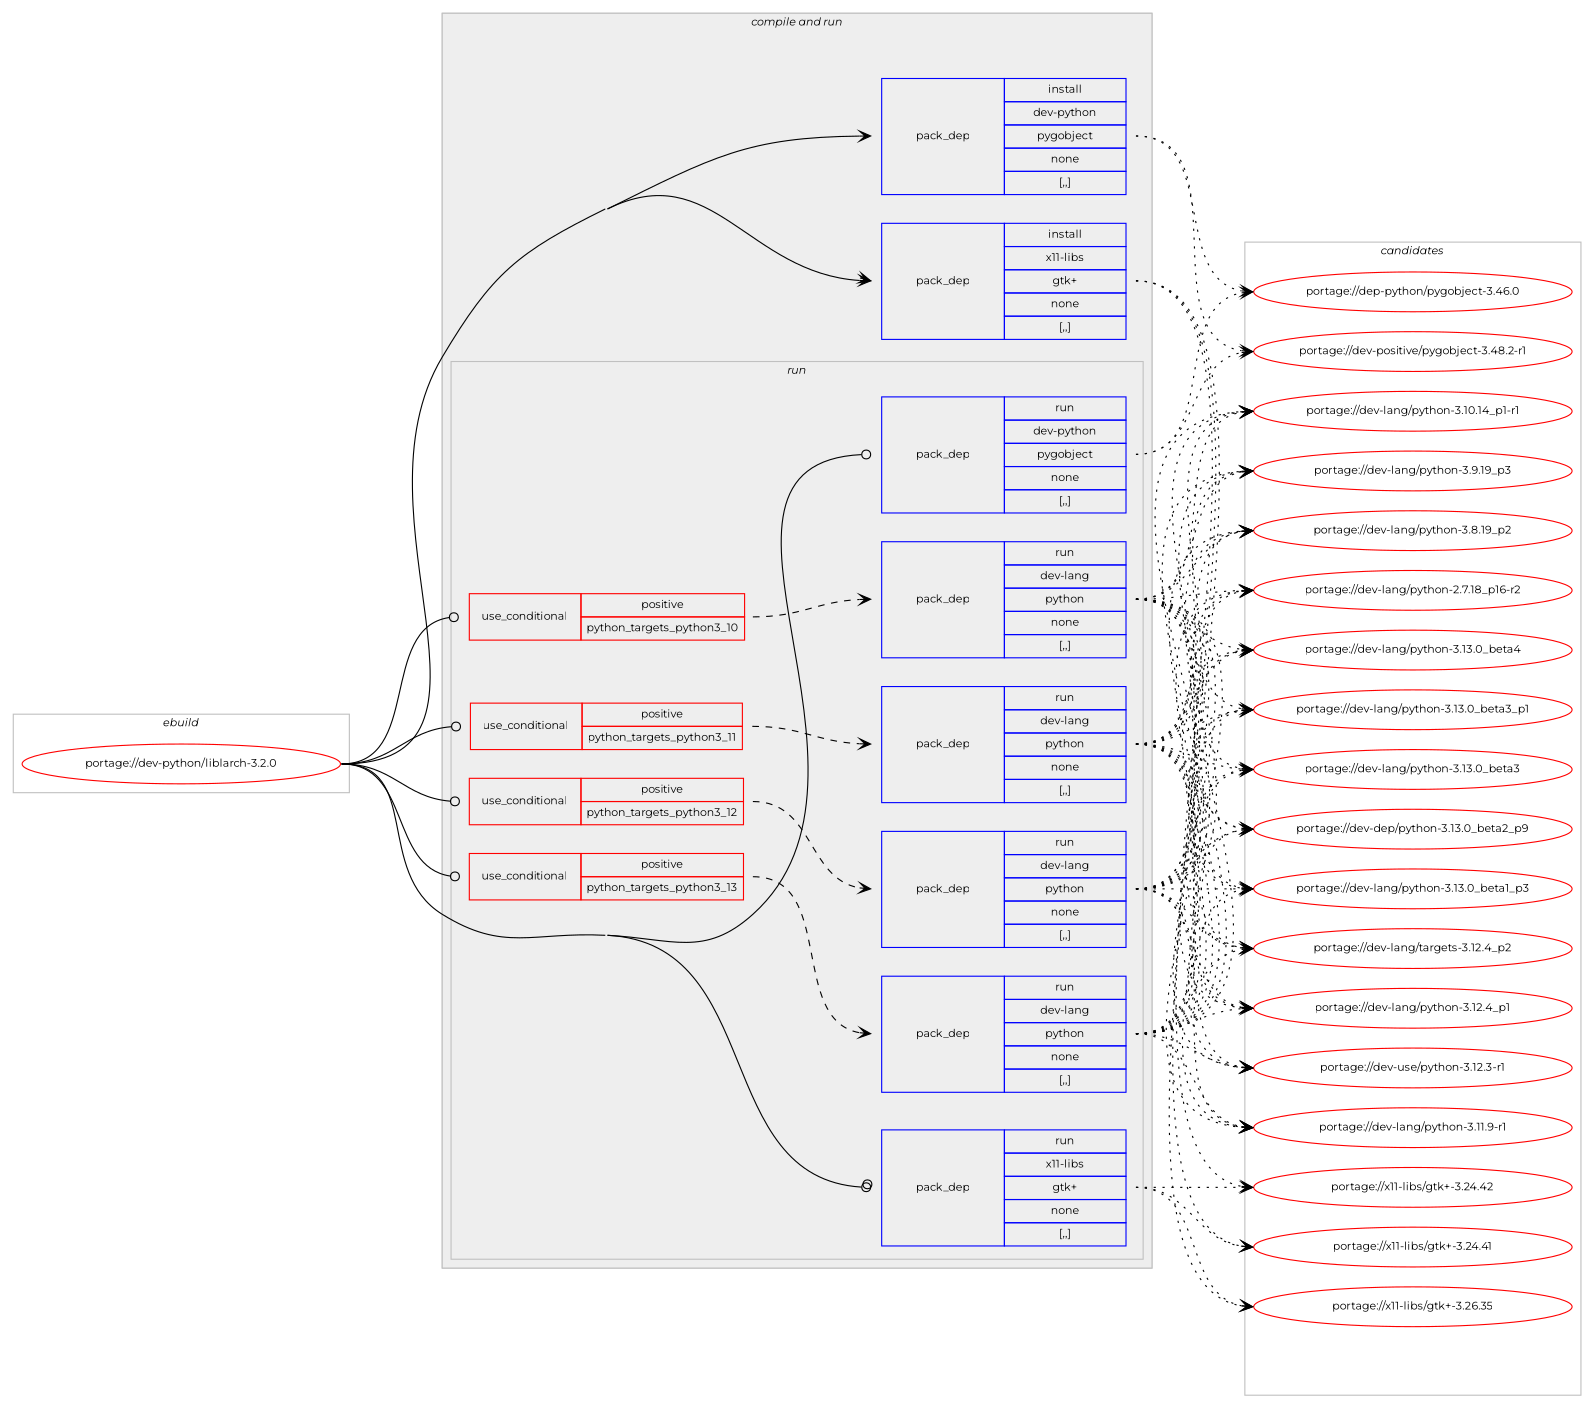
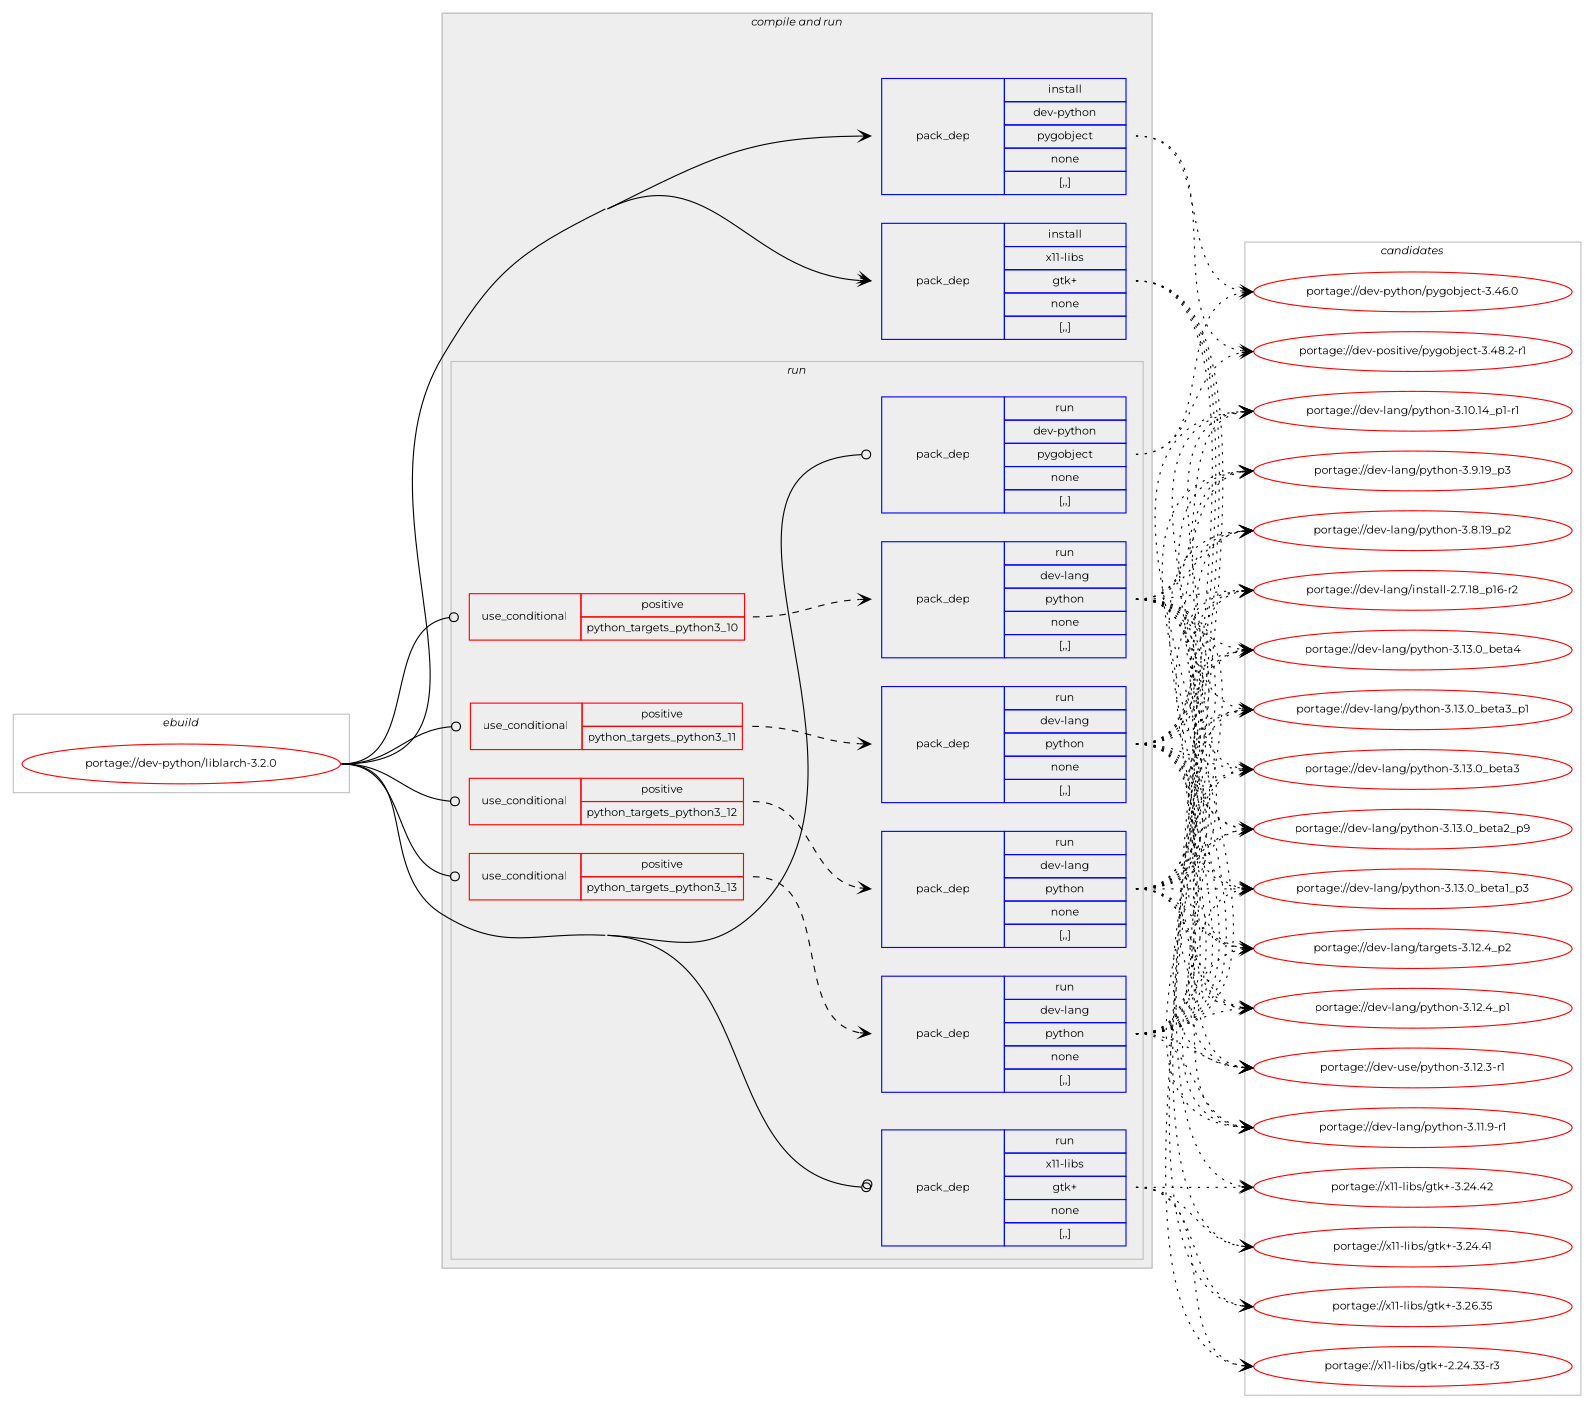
(1413, 292) -> (1413, 292)
(1413, 590) -> (1413, 590)
(1413, 829) -> (1413, 829)
none -> (1413, 1366)
